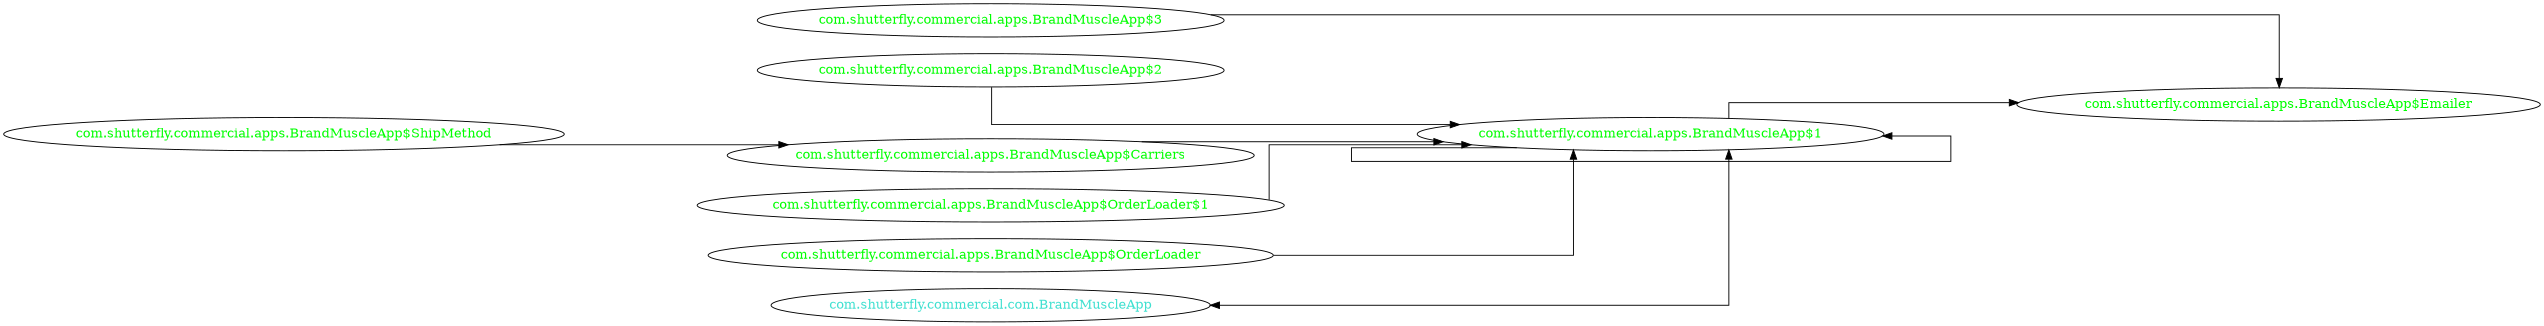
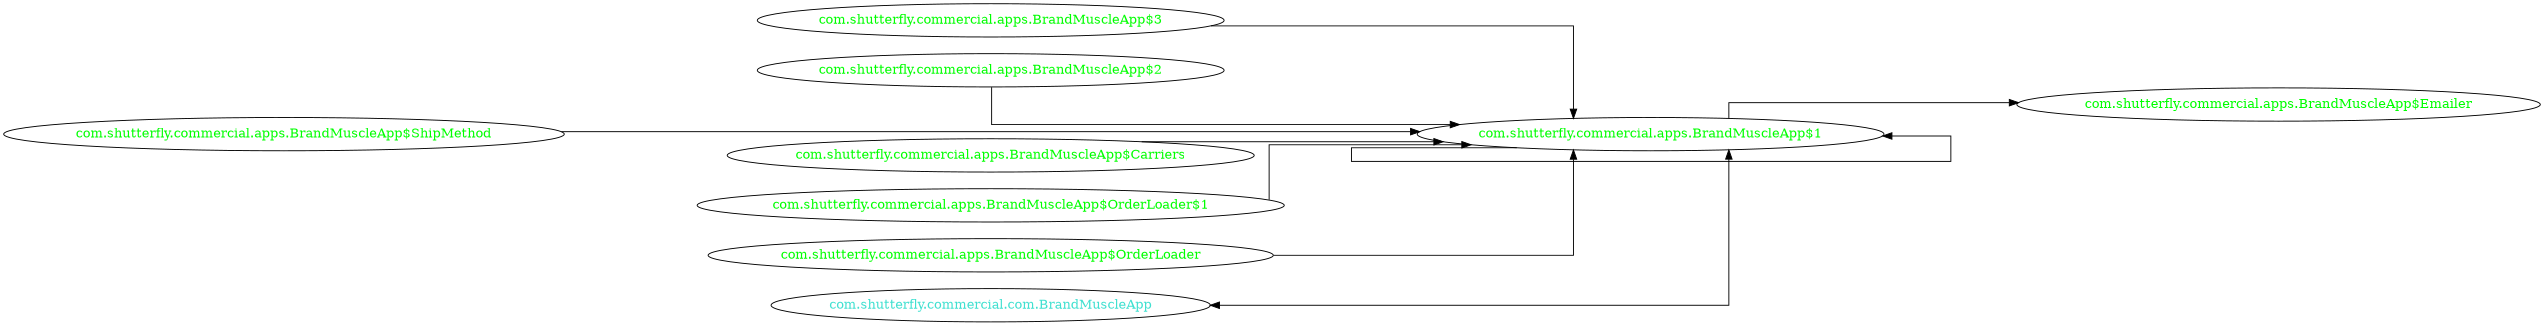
(1777, 15) -> (1434, 26)
(639, 145) -> (986, 132)
